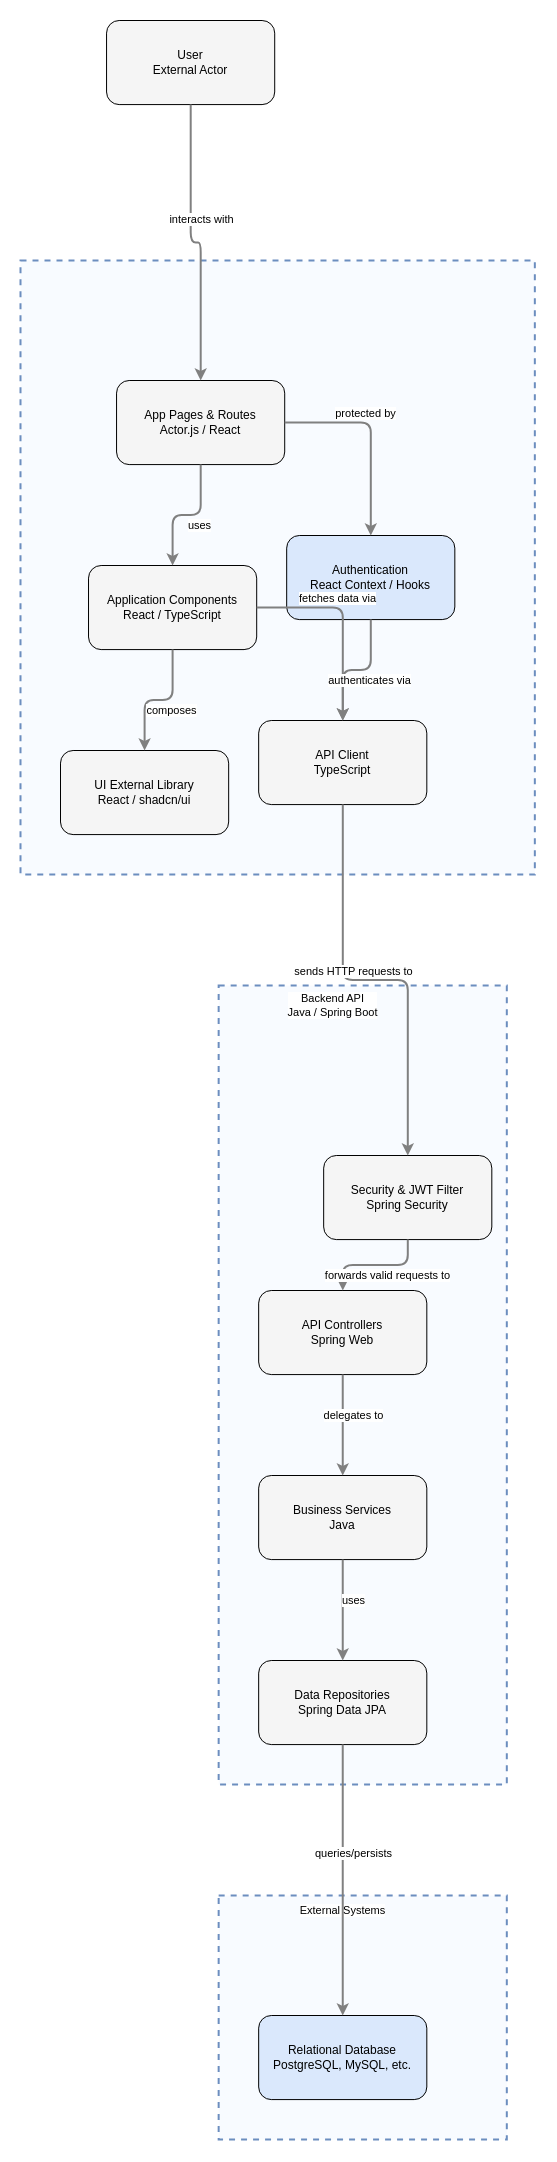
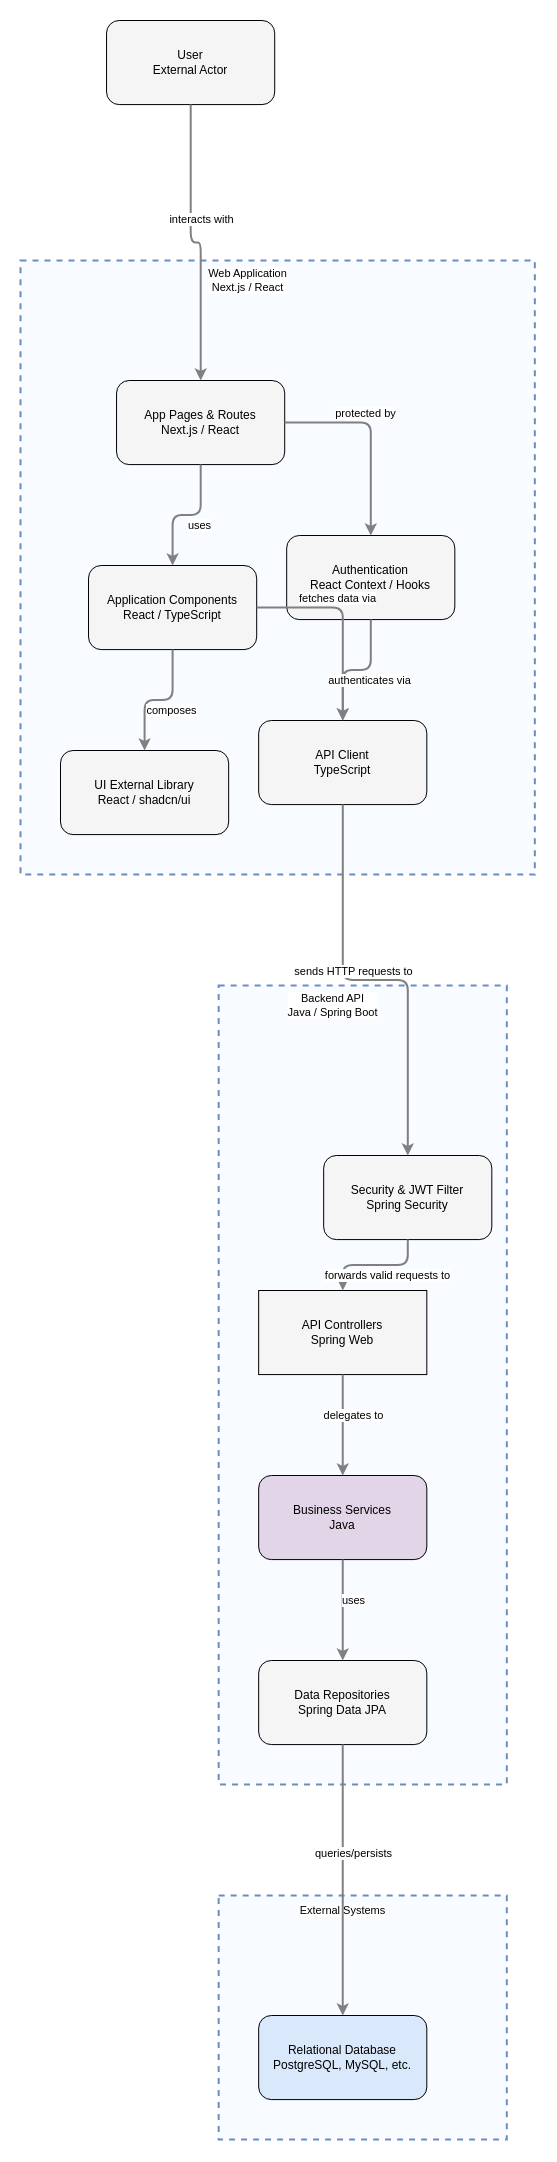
none -> (248, 281)
(201, 423) -> (201, 423)
(371, 578) -> (371, 578)
(343, 1333) -> (343, 1333)
(343, 1518) -> (343, 1518)
